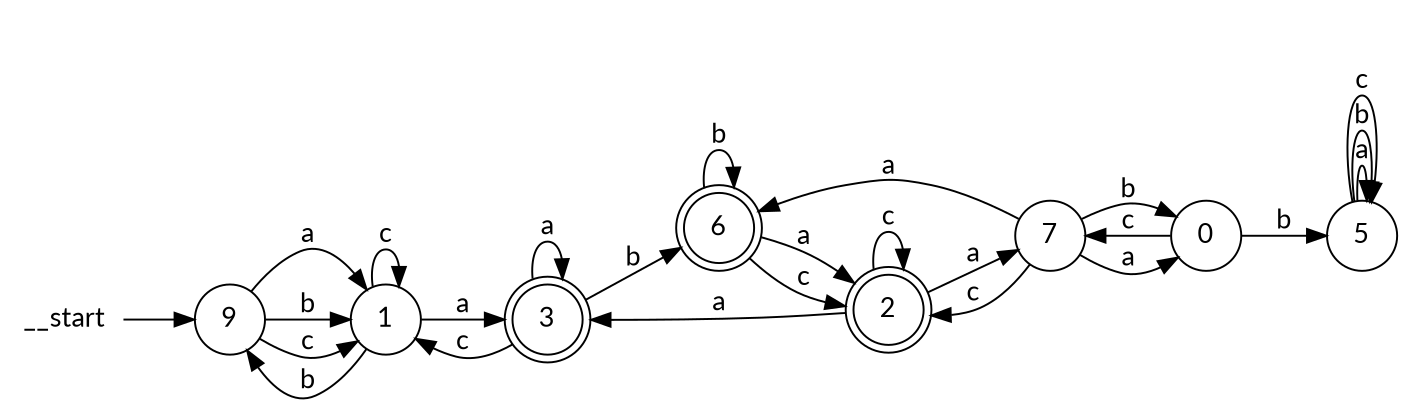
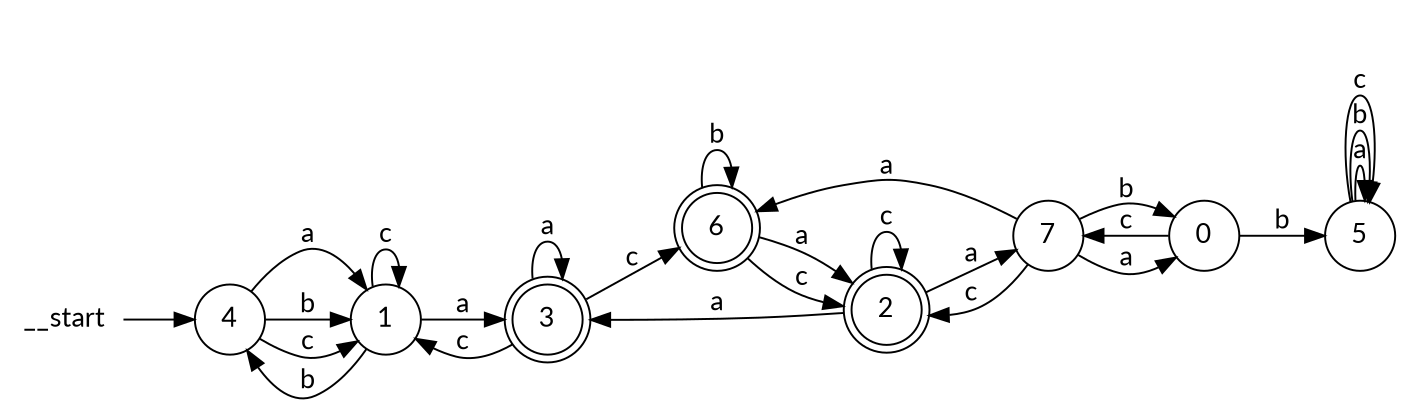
(633, 258) -> (632, 258)
(230, 320) -> (230, 320)
